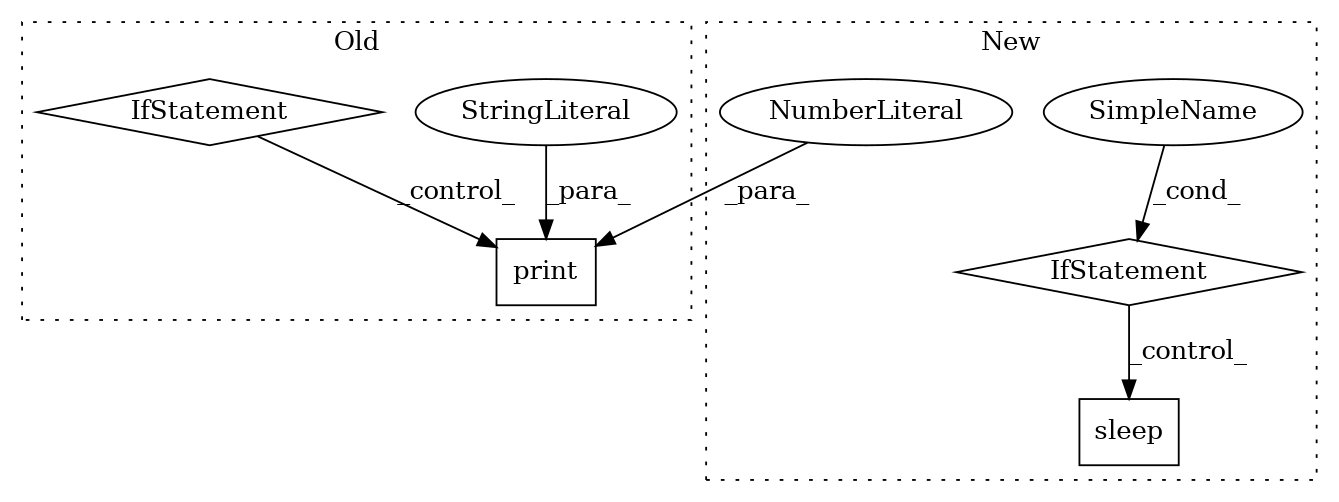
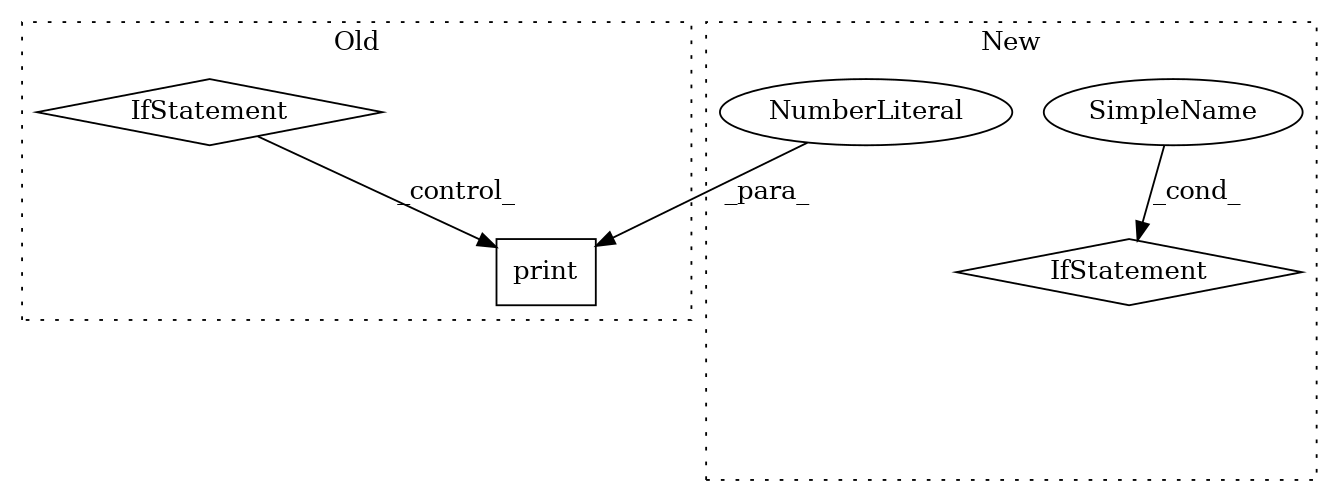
(546, 112) -> none
(1129, 432) -> none
